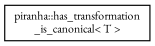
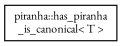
(77, 23) -> (61, 23)
